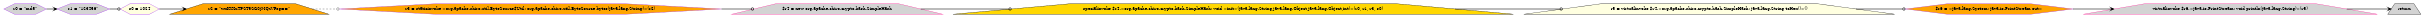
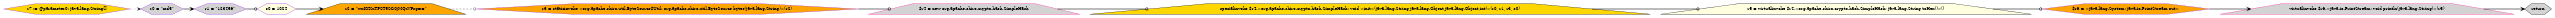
none -> (67, 9)
(2404, 9) -> (2538, 9)
